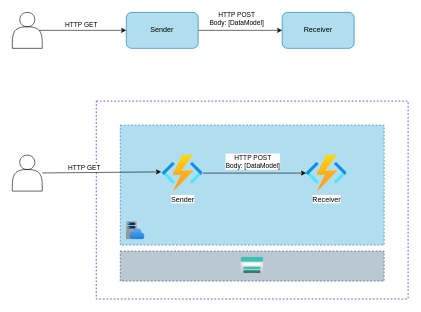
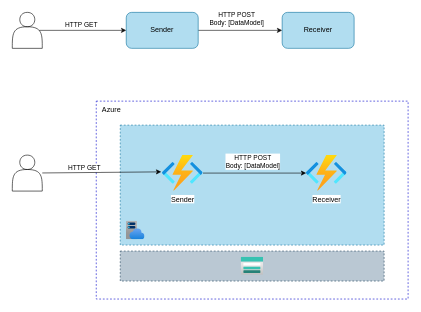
none -> (111, 110)
